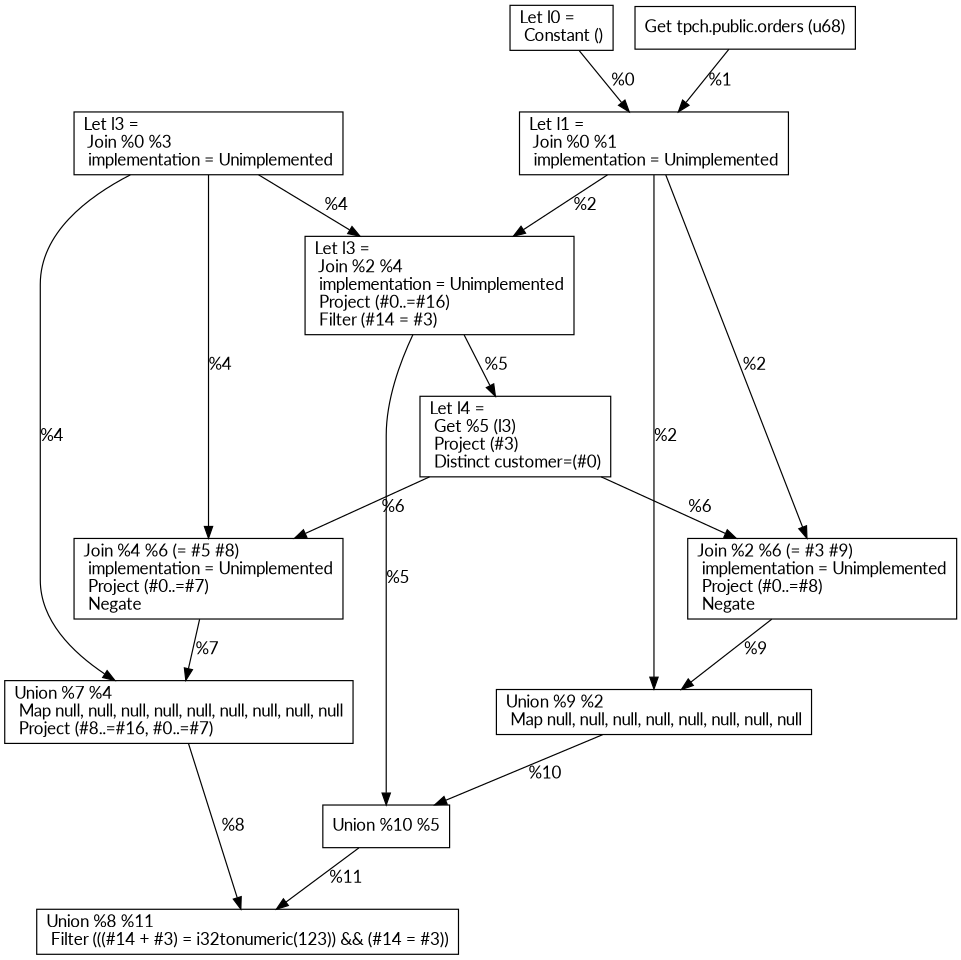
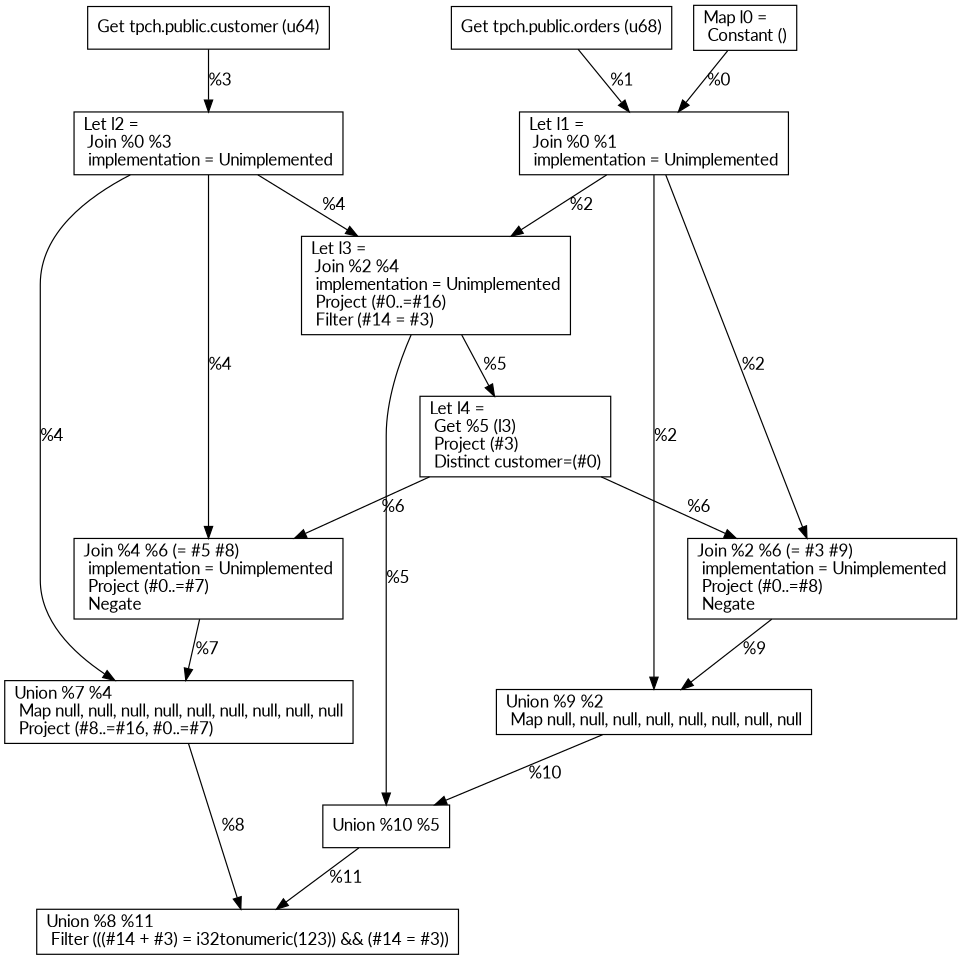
none -> (209, 28)
(562, 28) -> (745, 28)
(209, 143) -> (209, 143)
